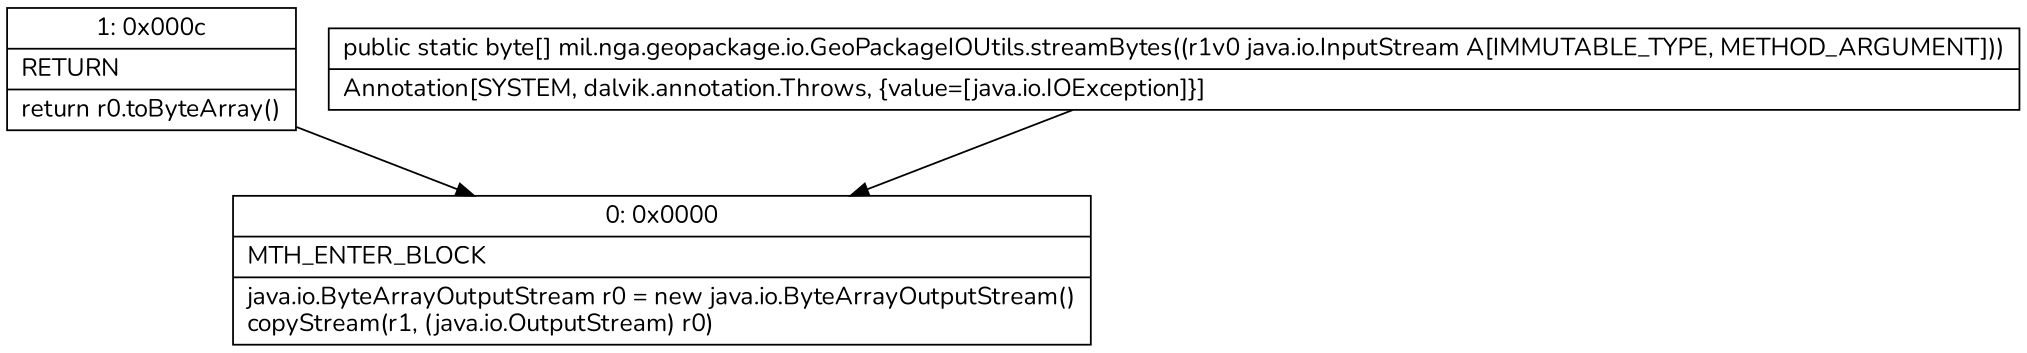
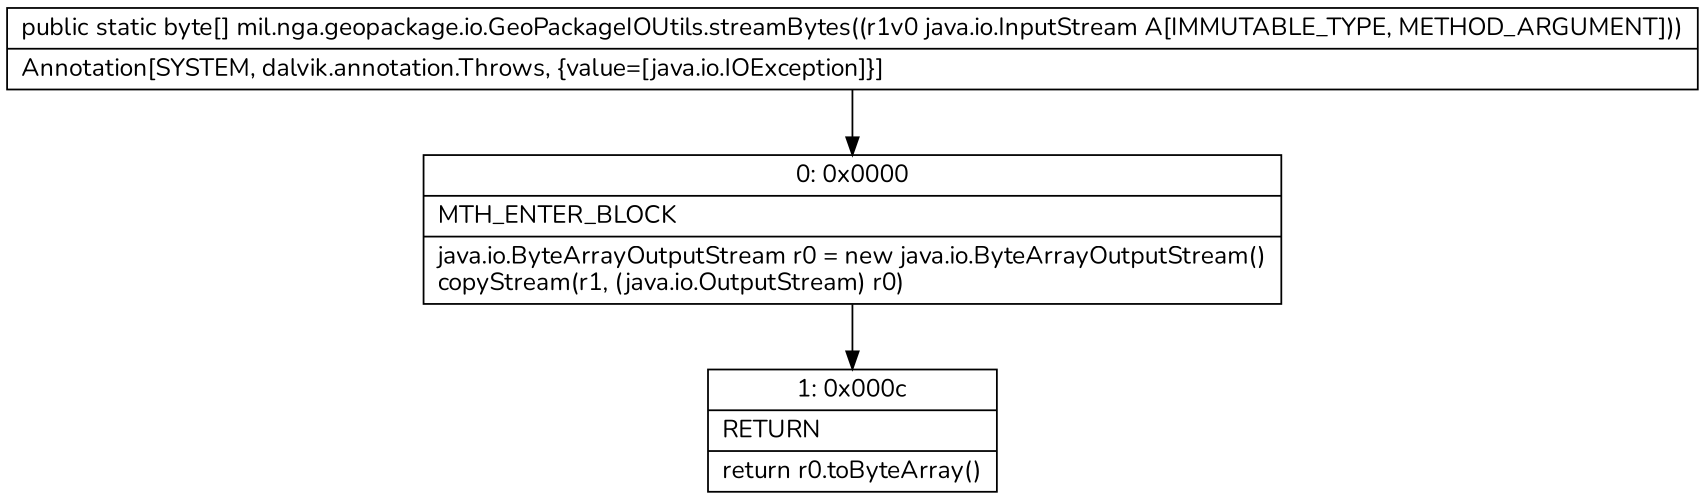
(377, 158) -> (852, 328)
